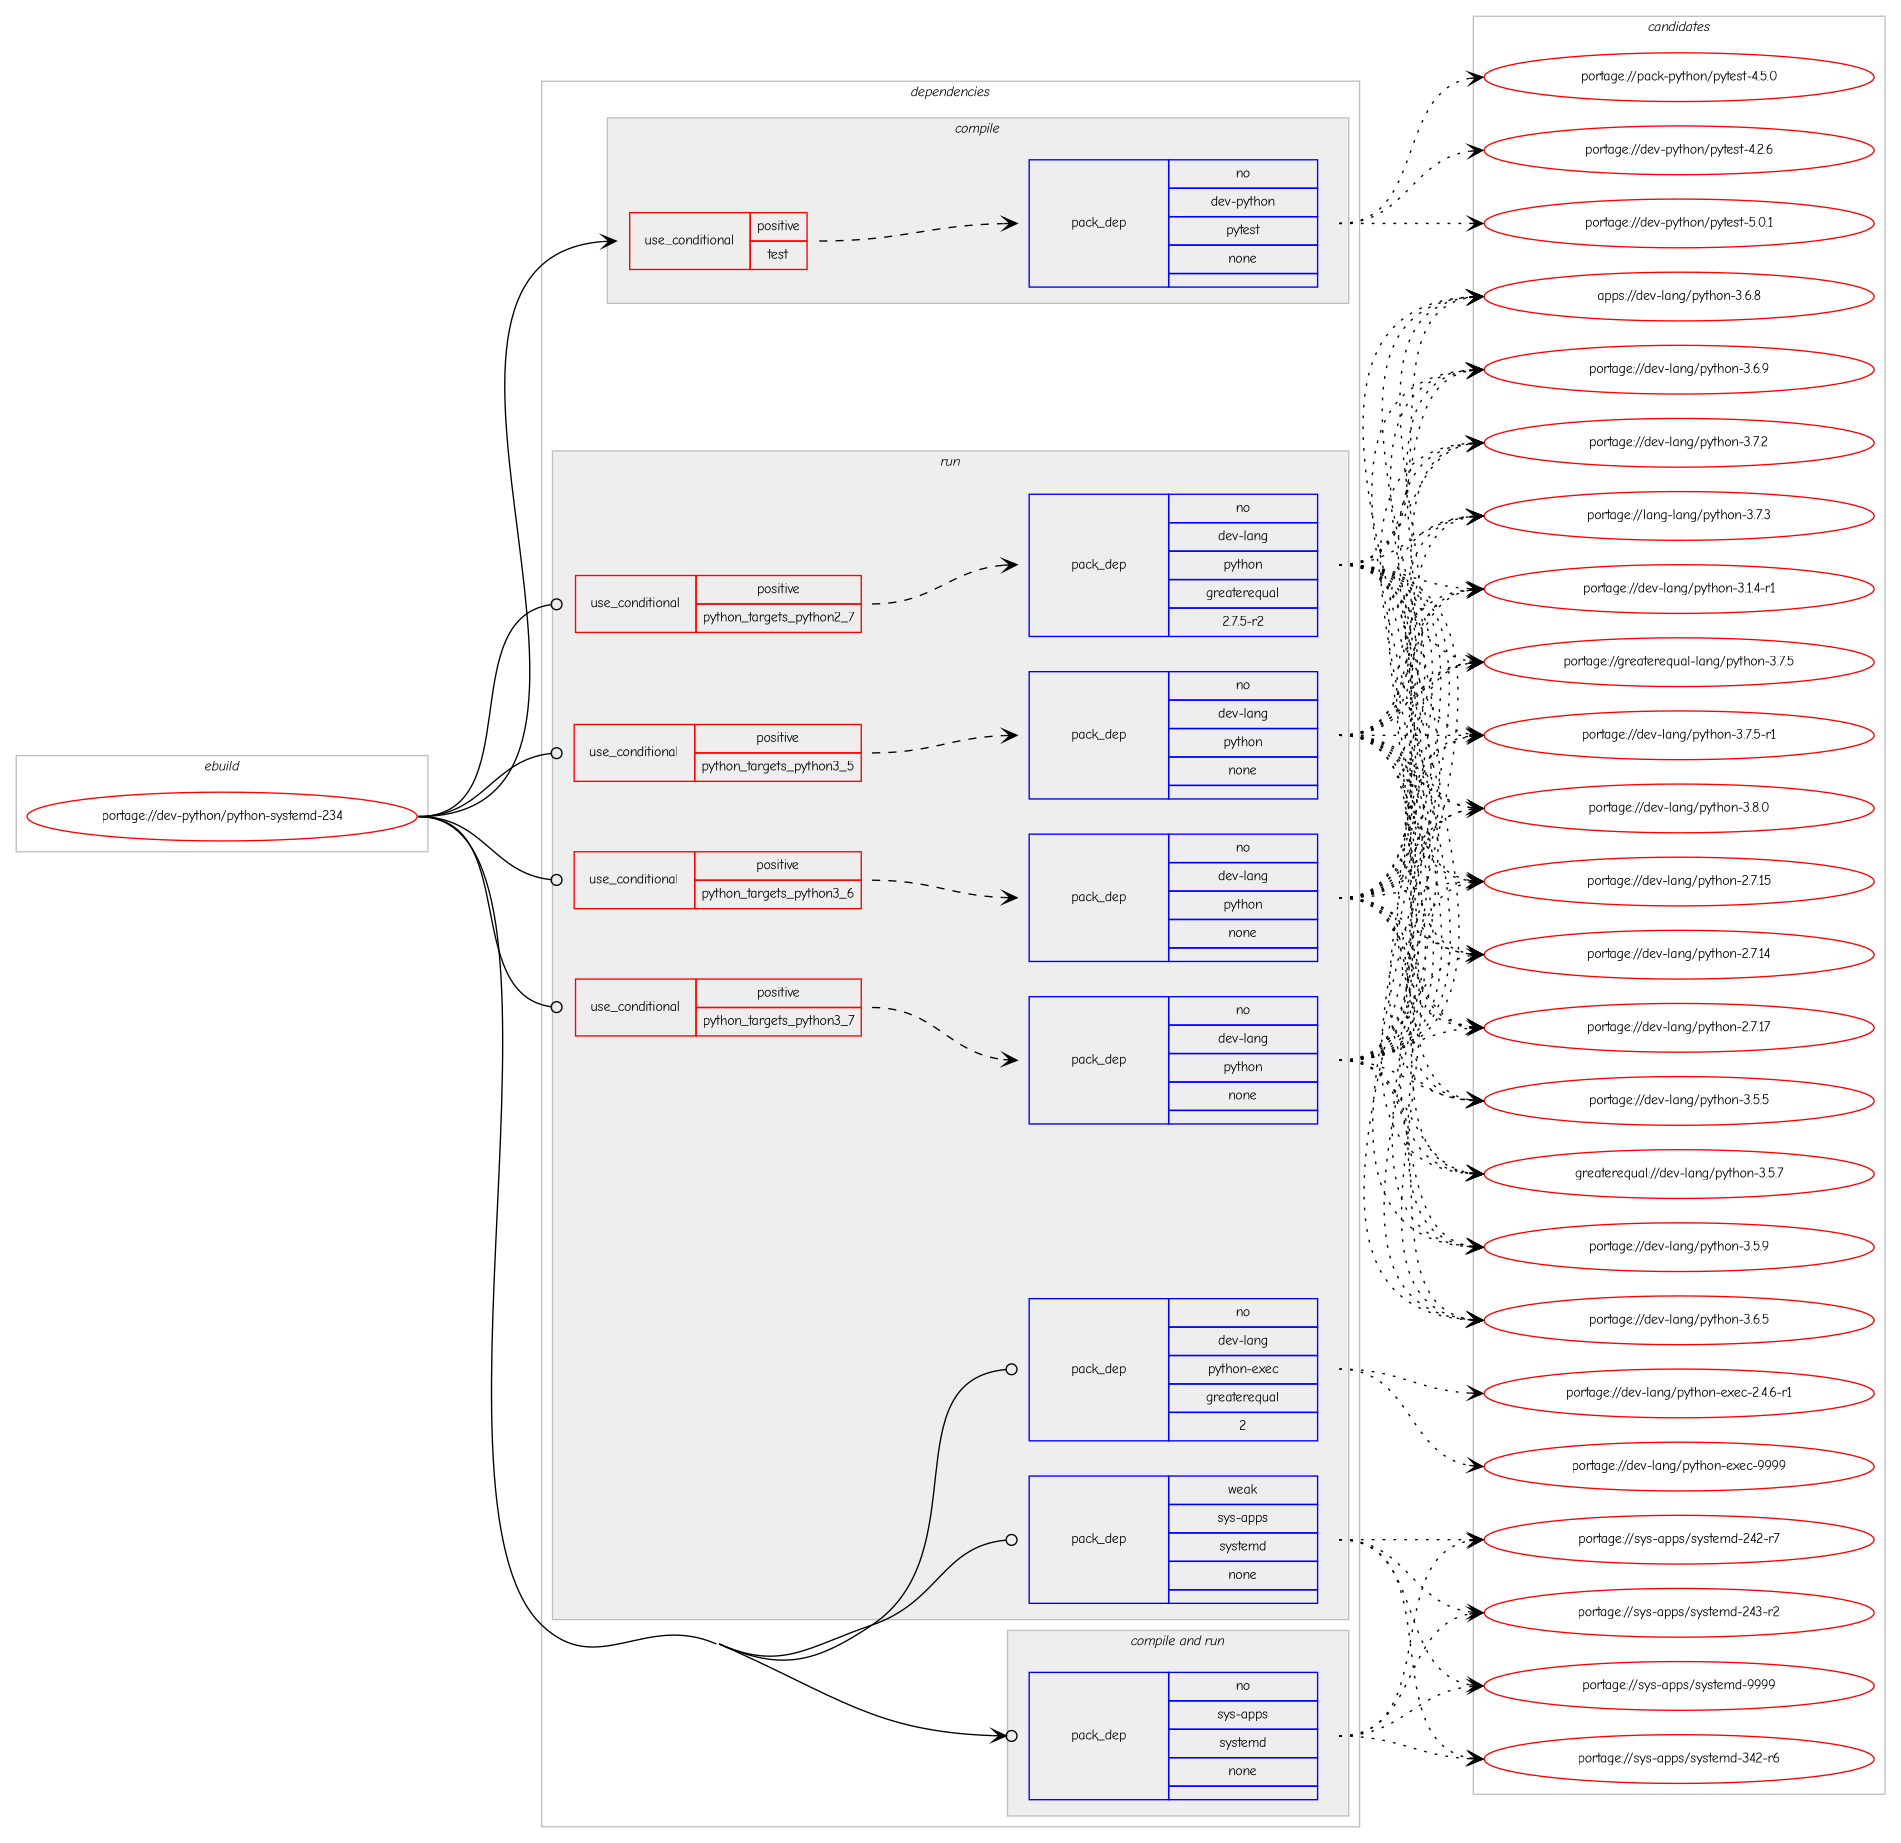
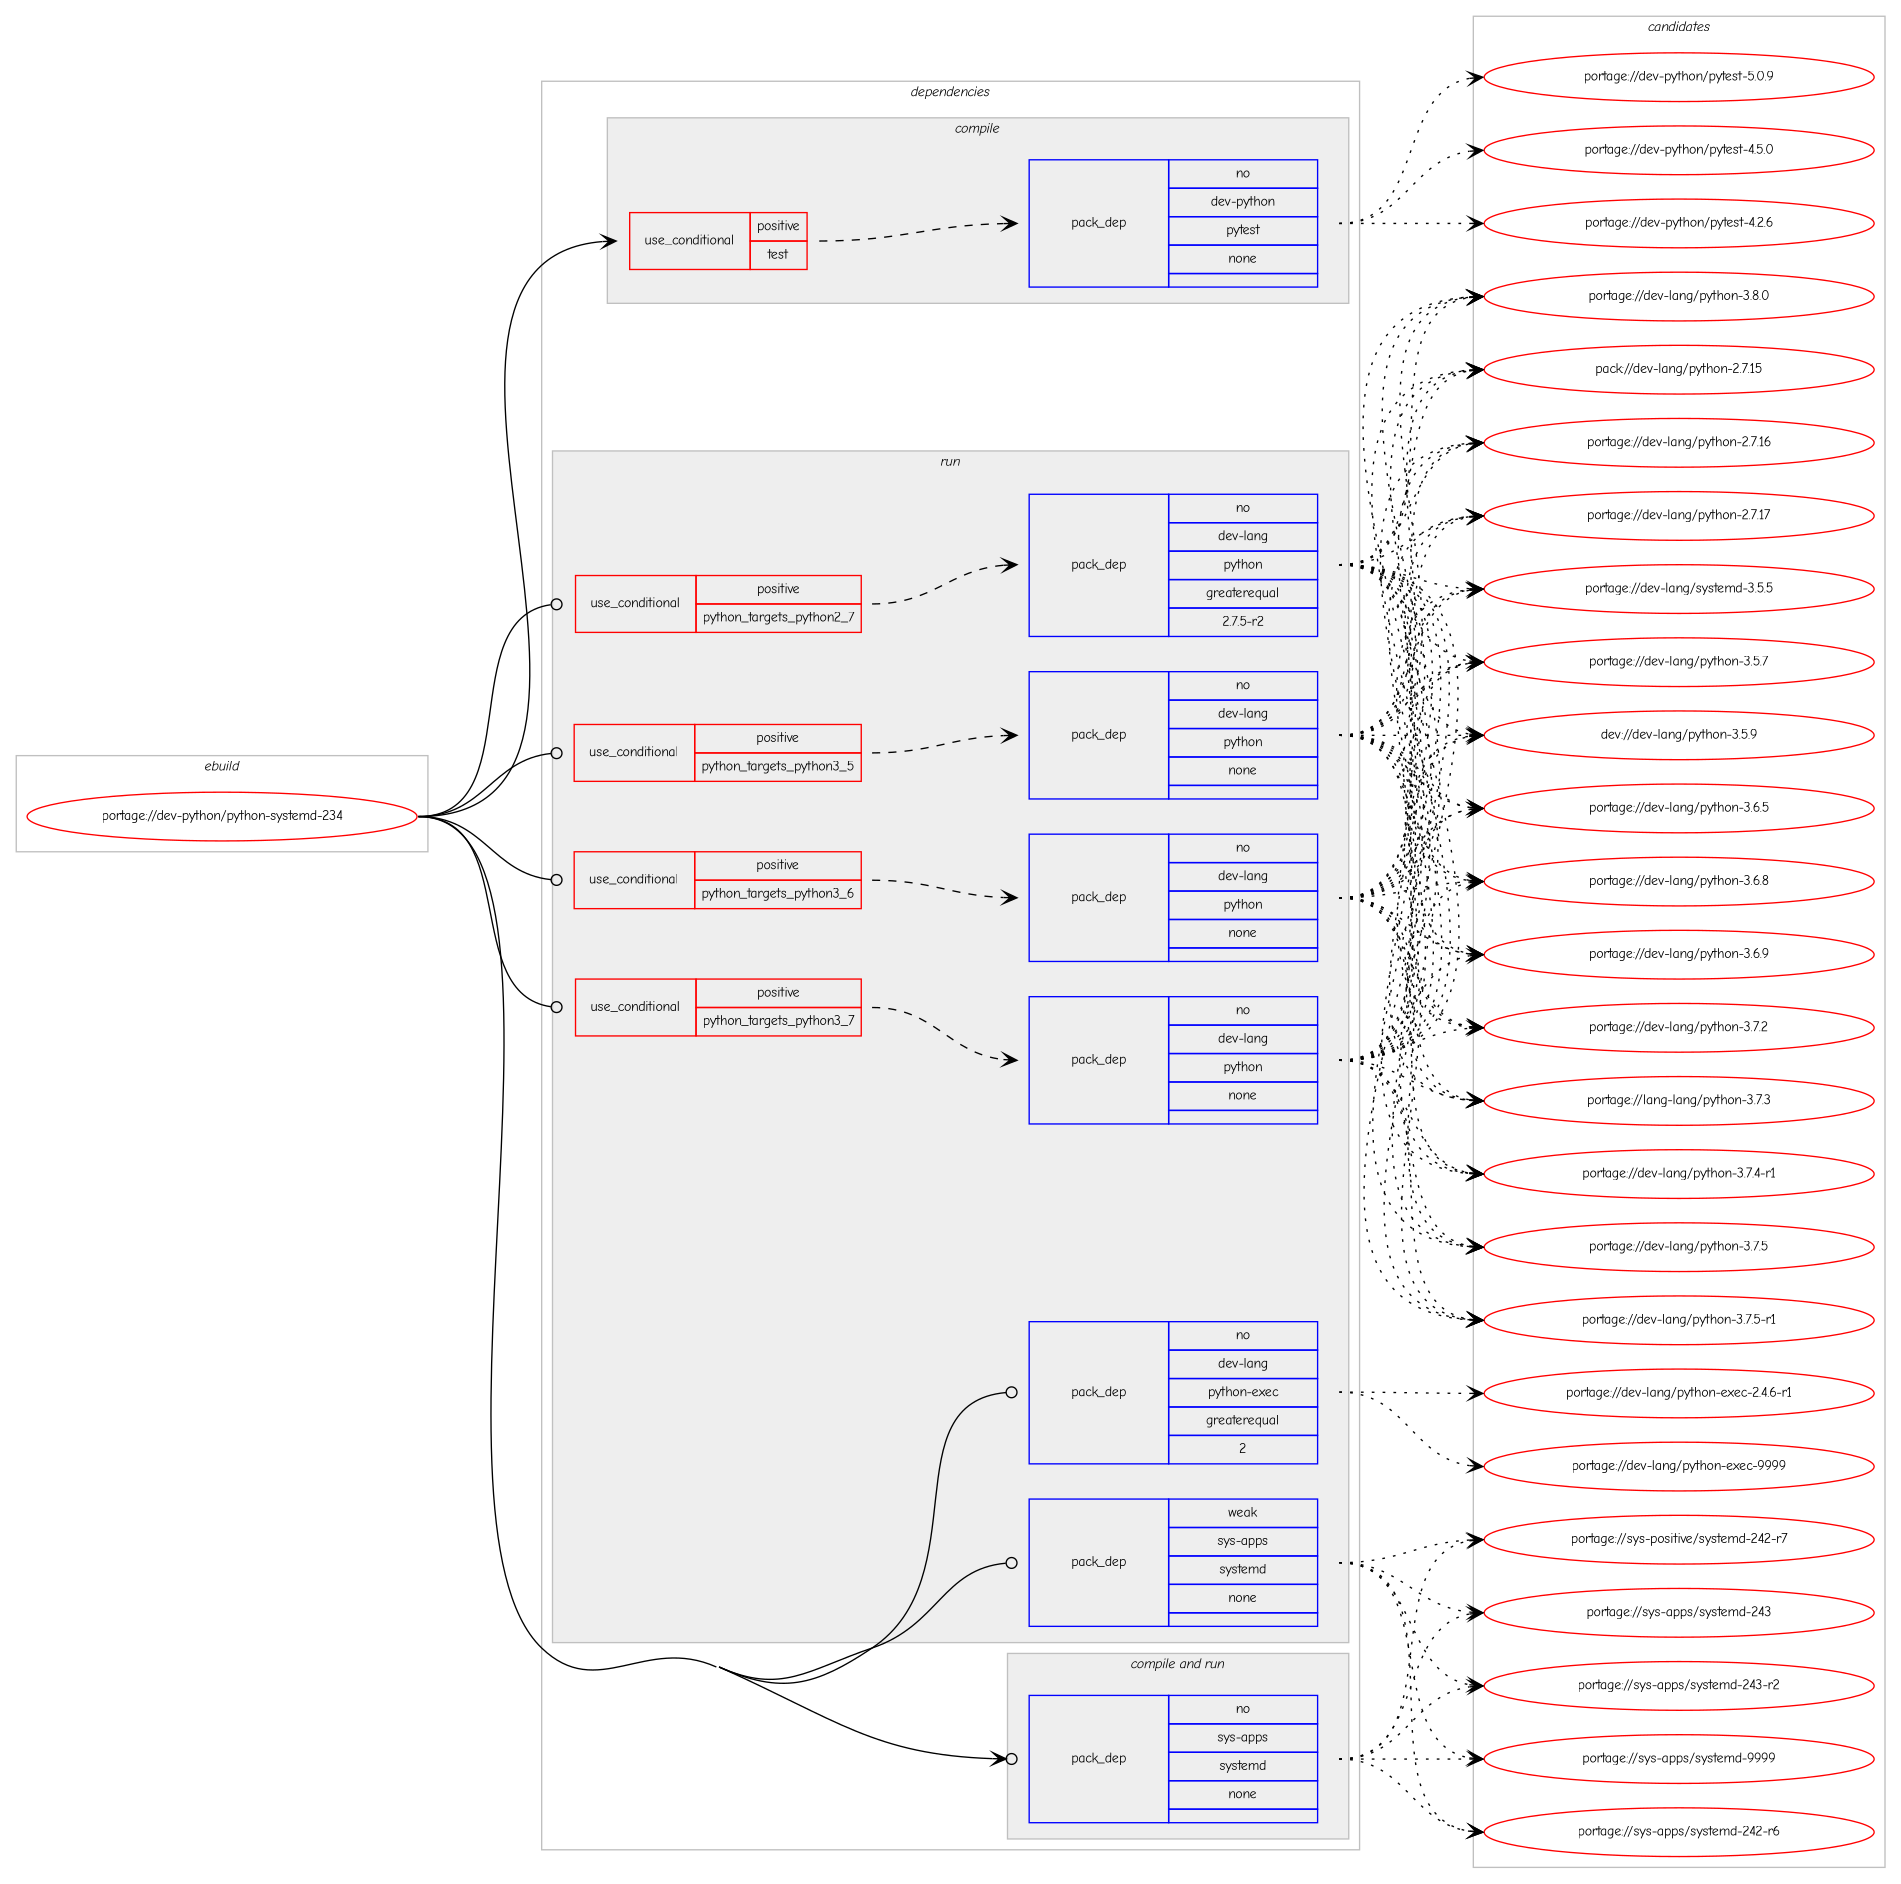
(1679, 77) -> (1679, 150)
(1679, 223) -> (1679, 77)
(1679, 297) -> (1679, 882)
(1679, 589) -> (1679, 1174)
(1679, 662) -> (1679, 1247)
(1679, 882) -> (1679, 370)
(1679, 955) -> (1679, 443)
(1679, 1101) -> (1679, 589)
(1679, 1174) -> (1679, 662)
(1679, 1247) -> (1679, 735)
(1679, 1540) -> (1679, 1540)
none -> (1679, 1613)
(1679, 1759) -> (1679, 1832)
